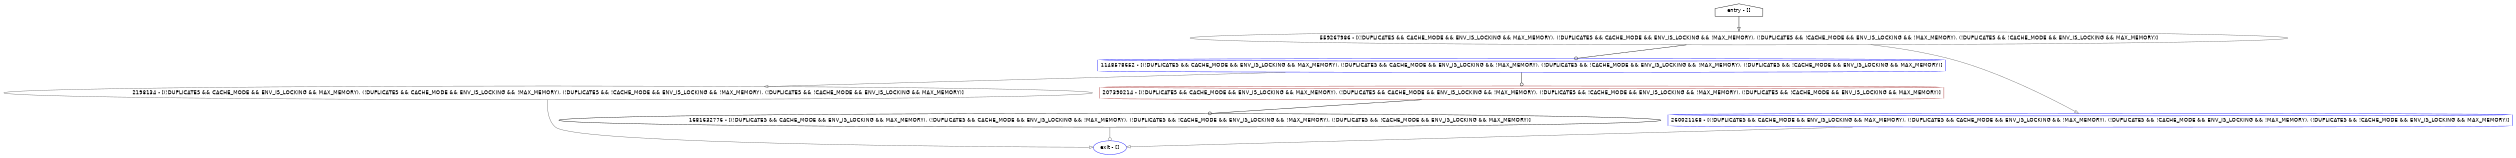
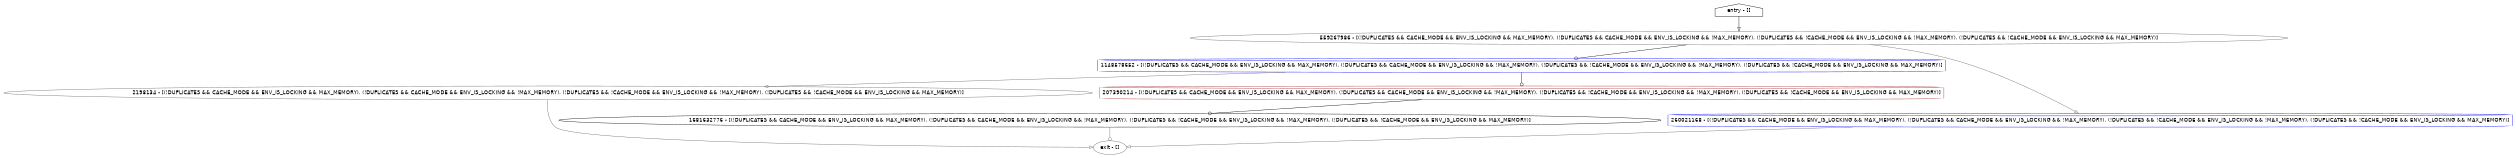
(1110, 148) -> (1110, 148)
